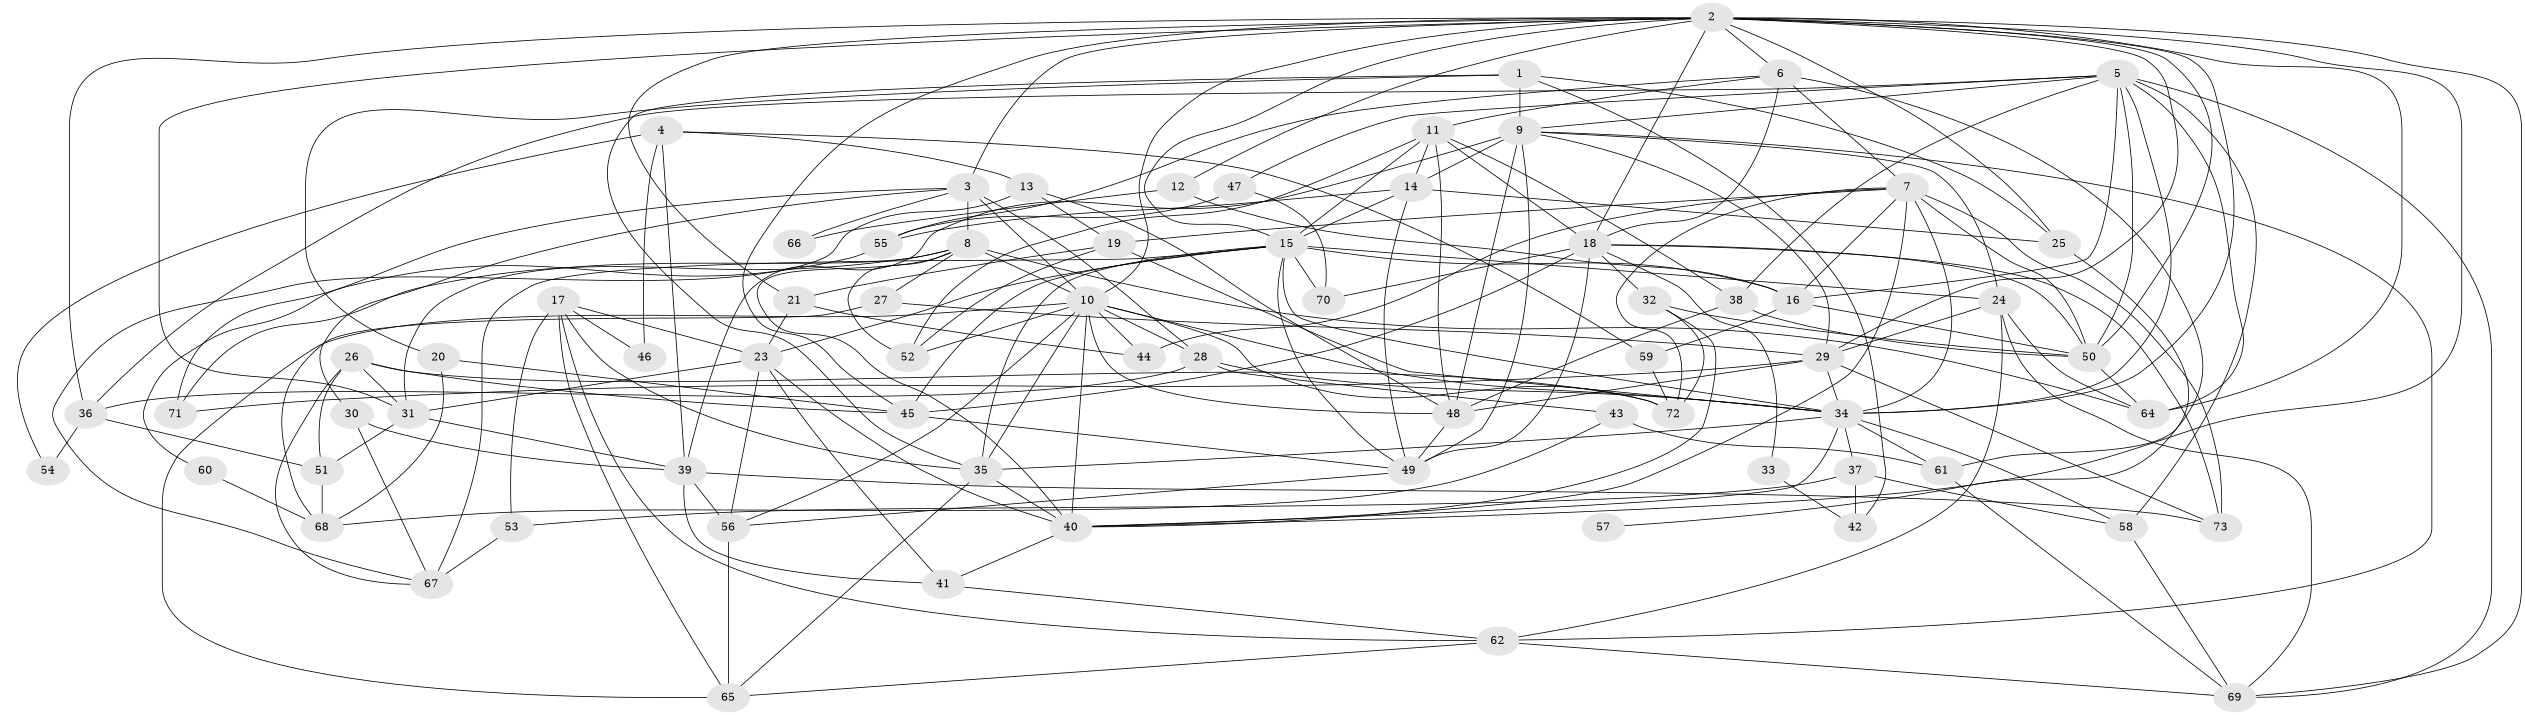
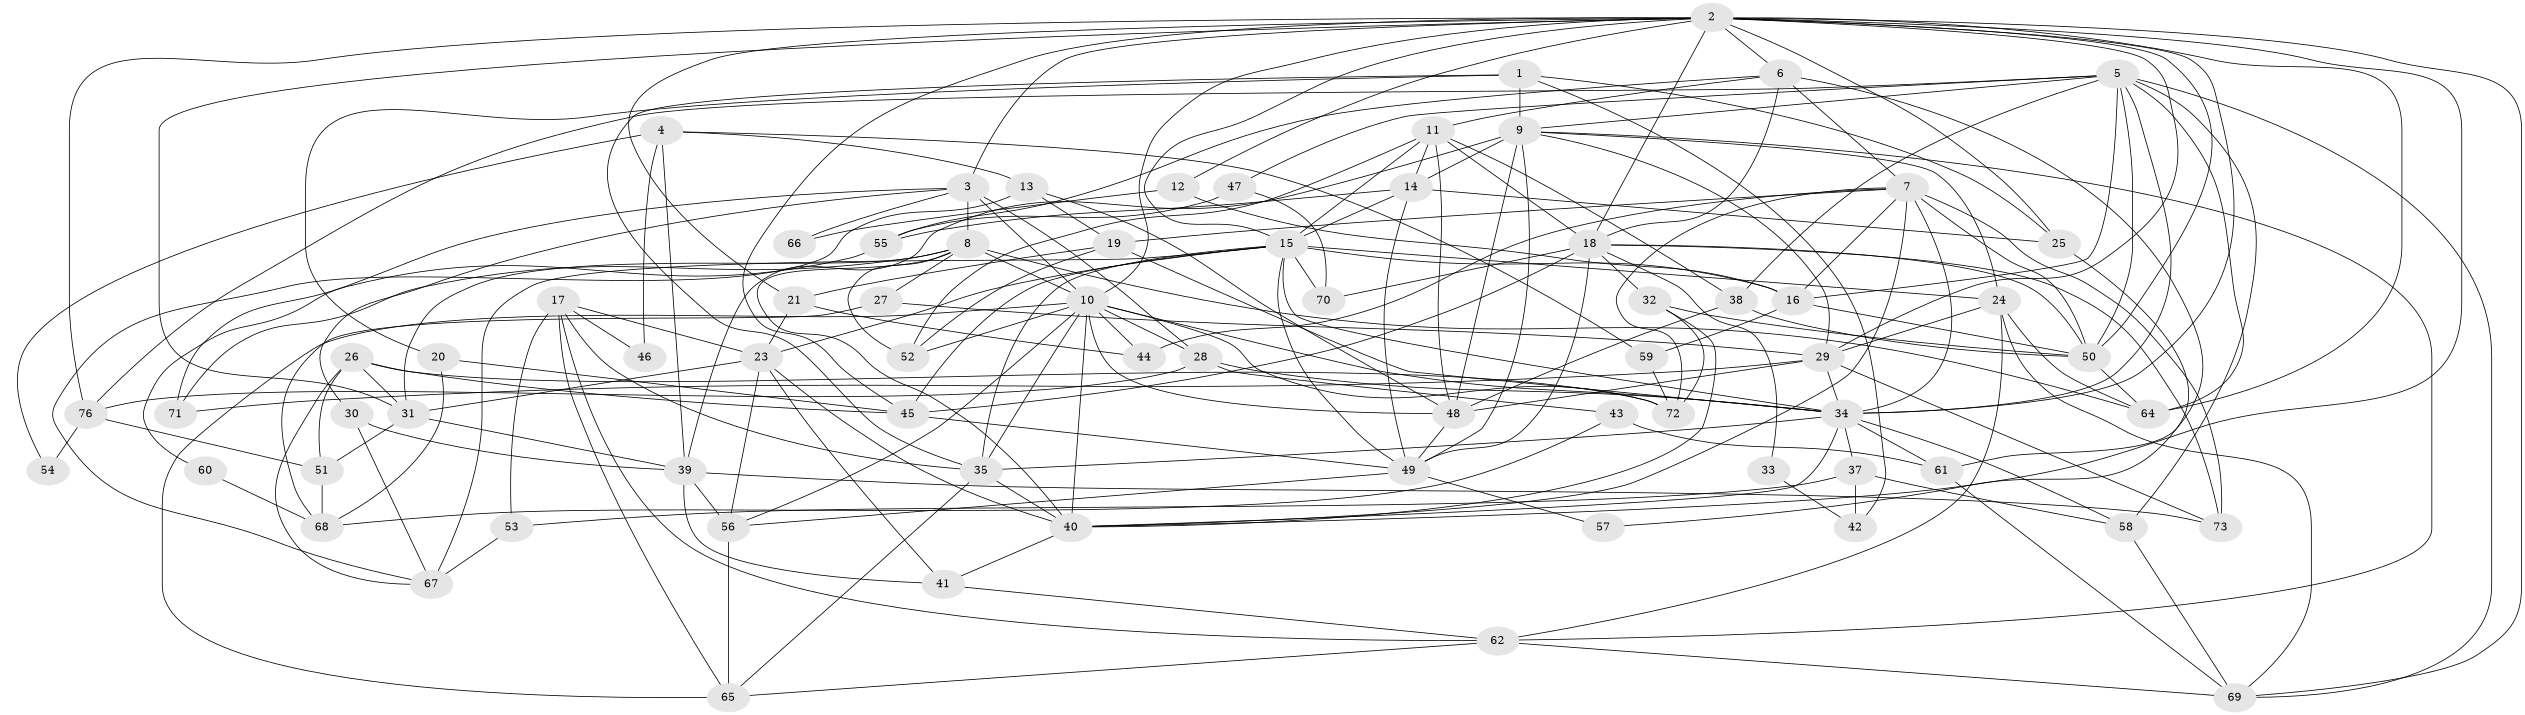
(86, 414) -> (86, 414)
none -> (1506, 499)
